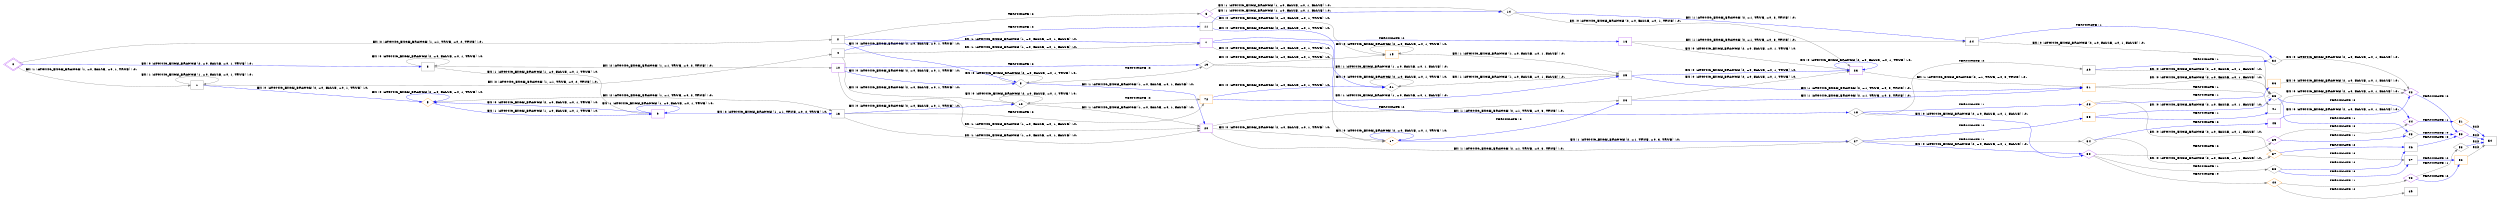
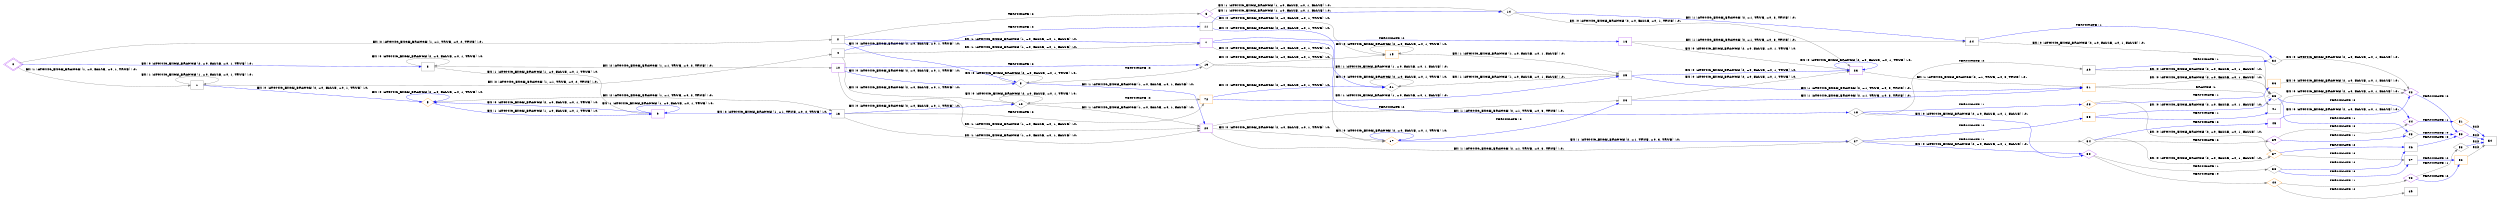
(2206, 87) -> (2206, 87)
(2183, 155) -> (2181, 142)
